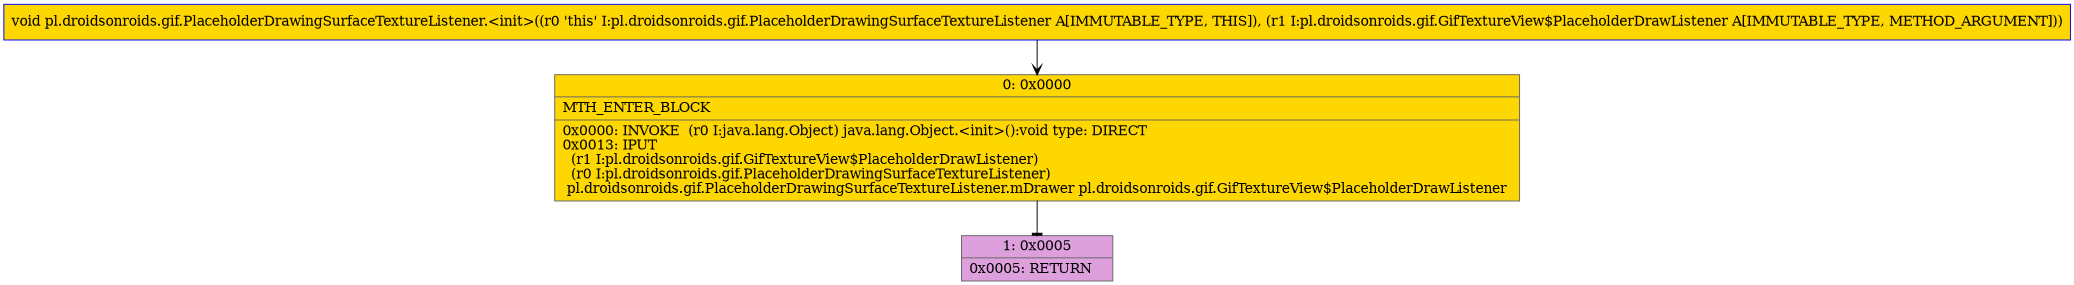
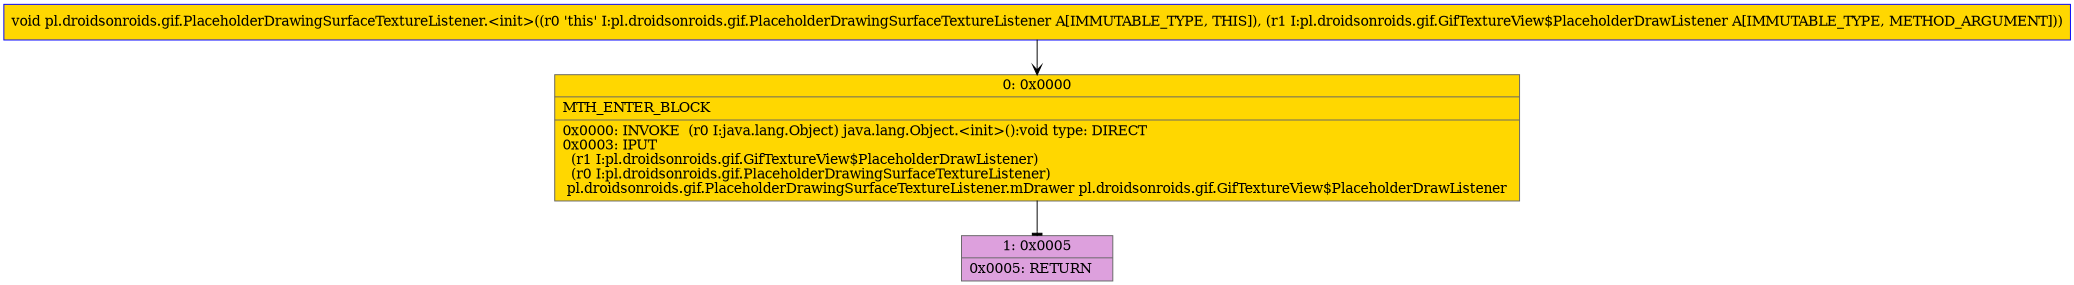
(614, 146) -> (614, 146)
